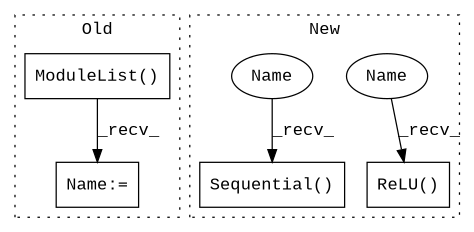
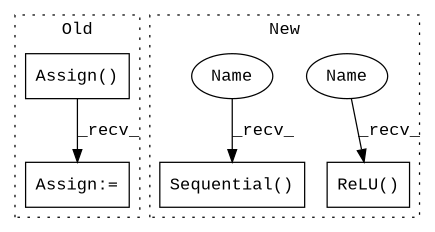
(97, 76) -> (77, 76)
(97, 185) -> (77, 185)
